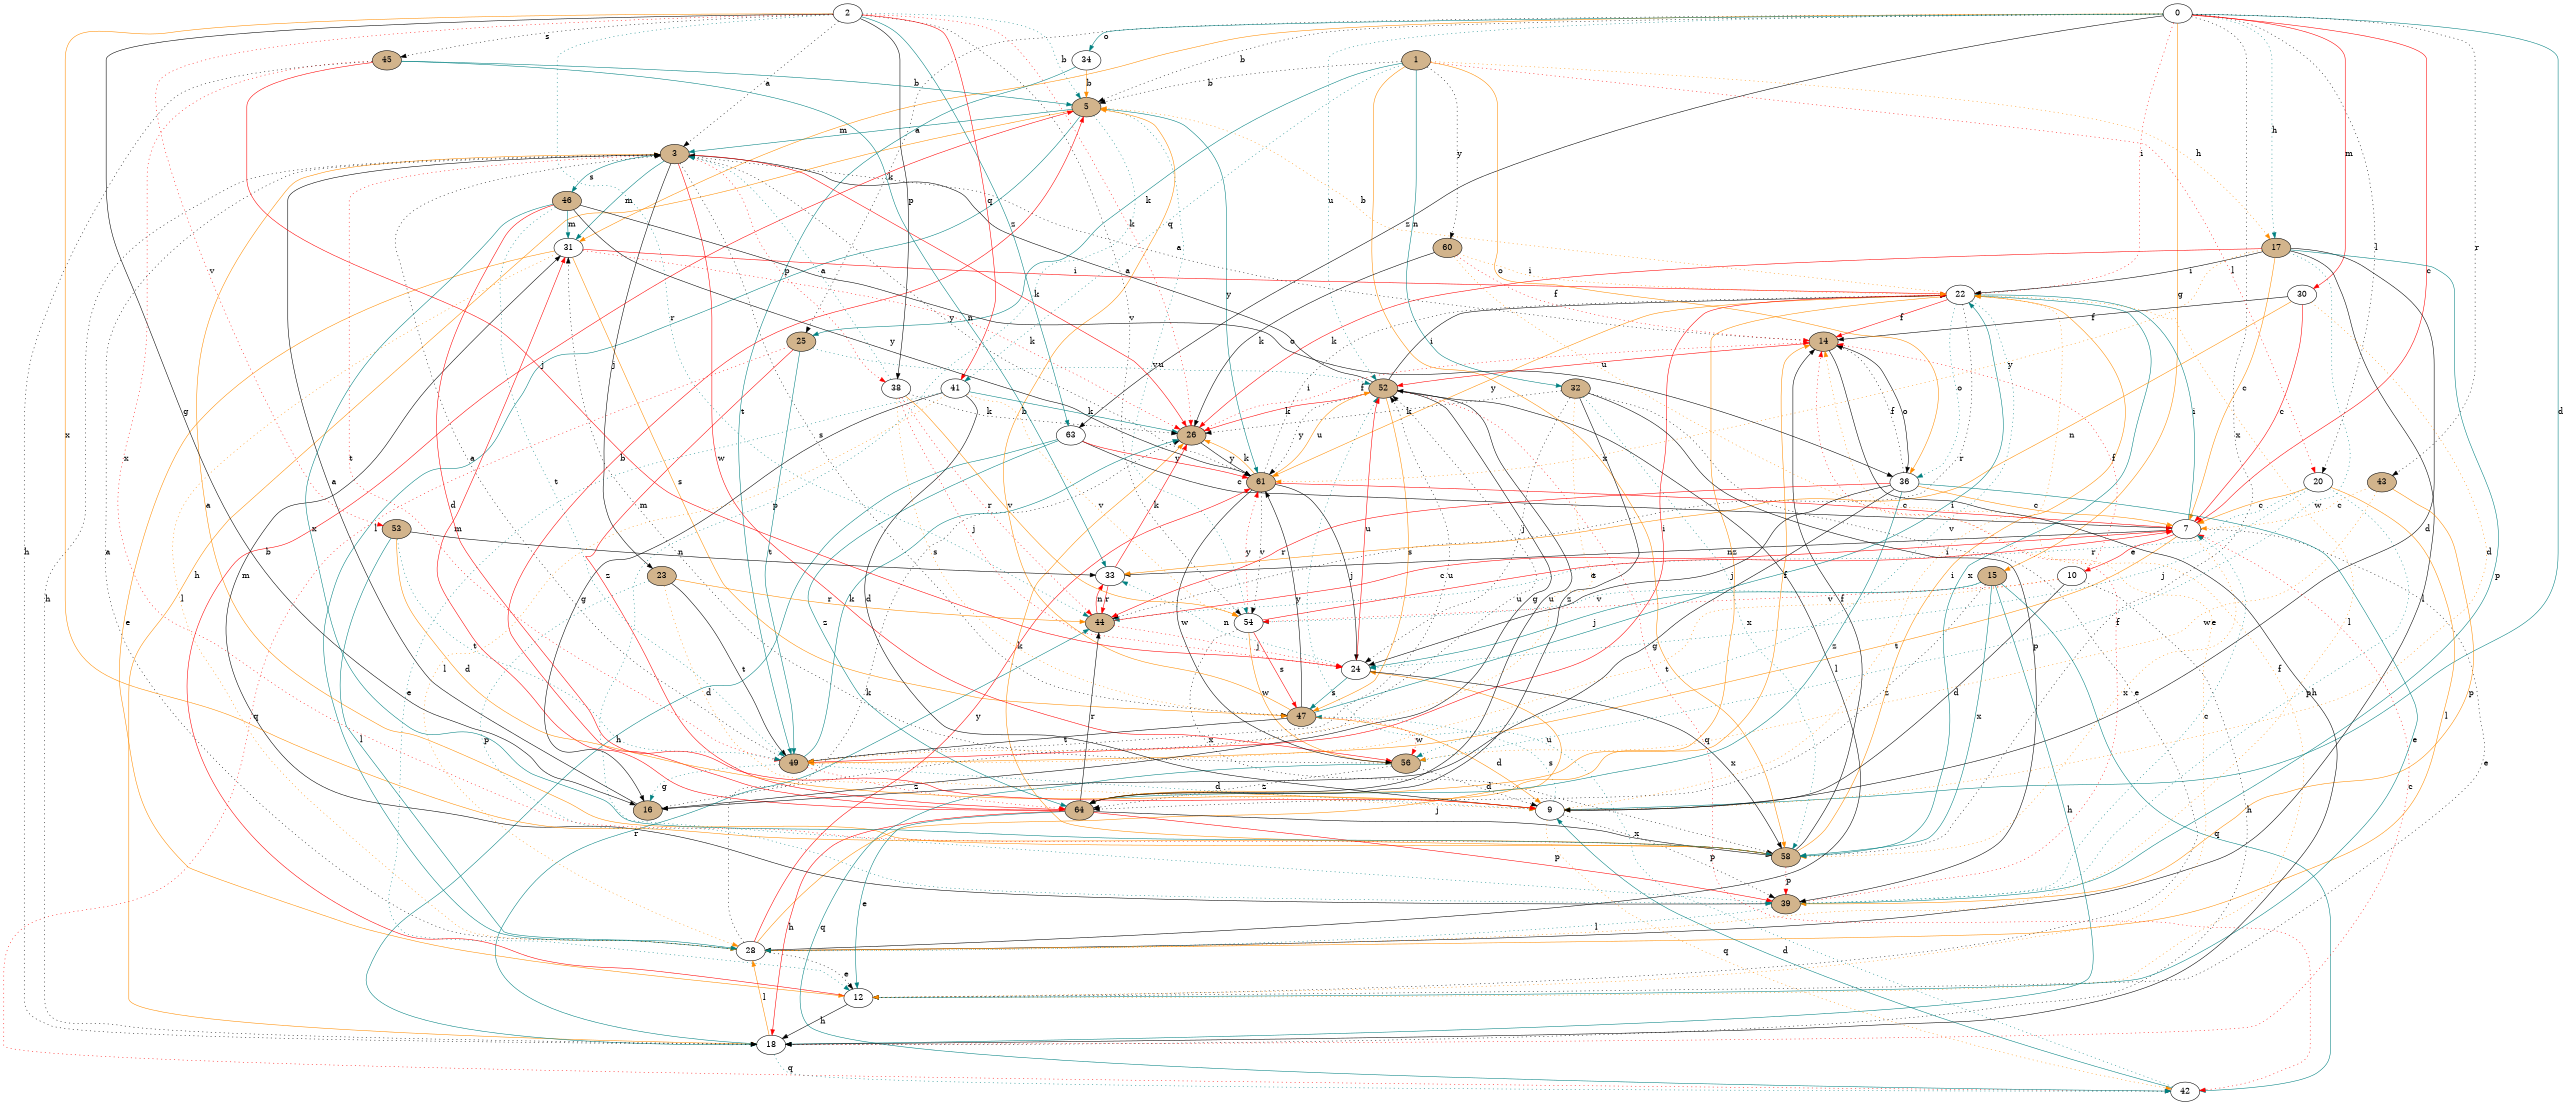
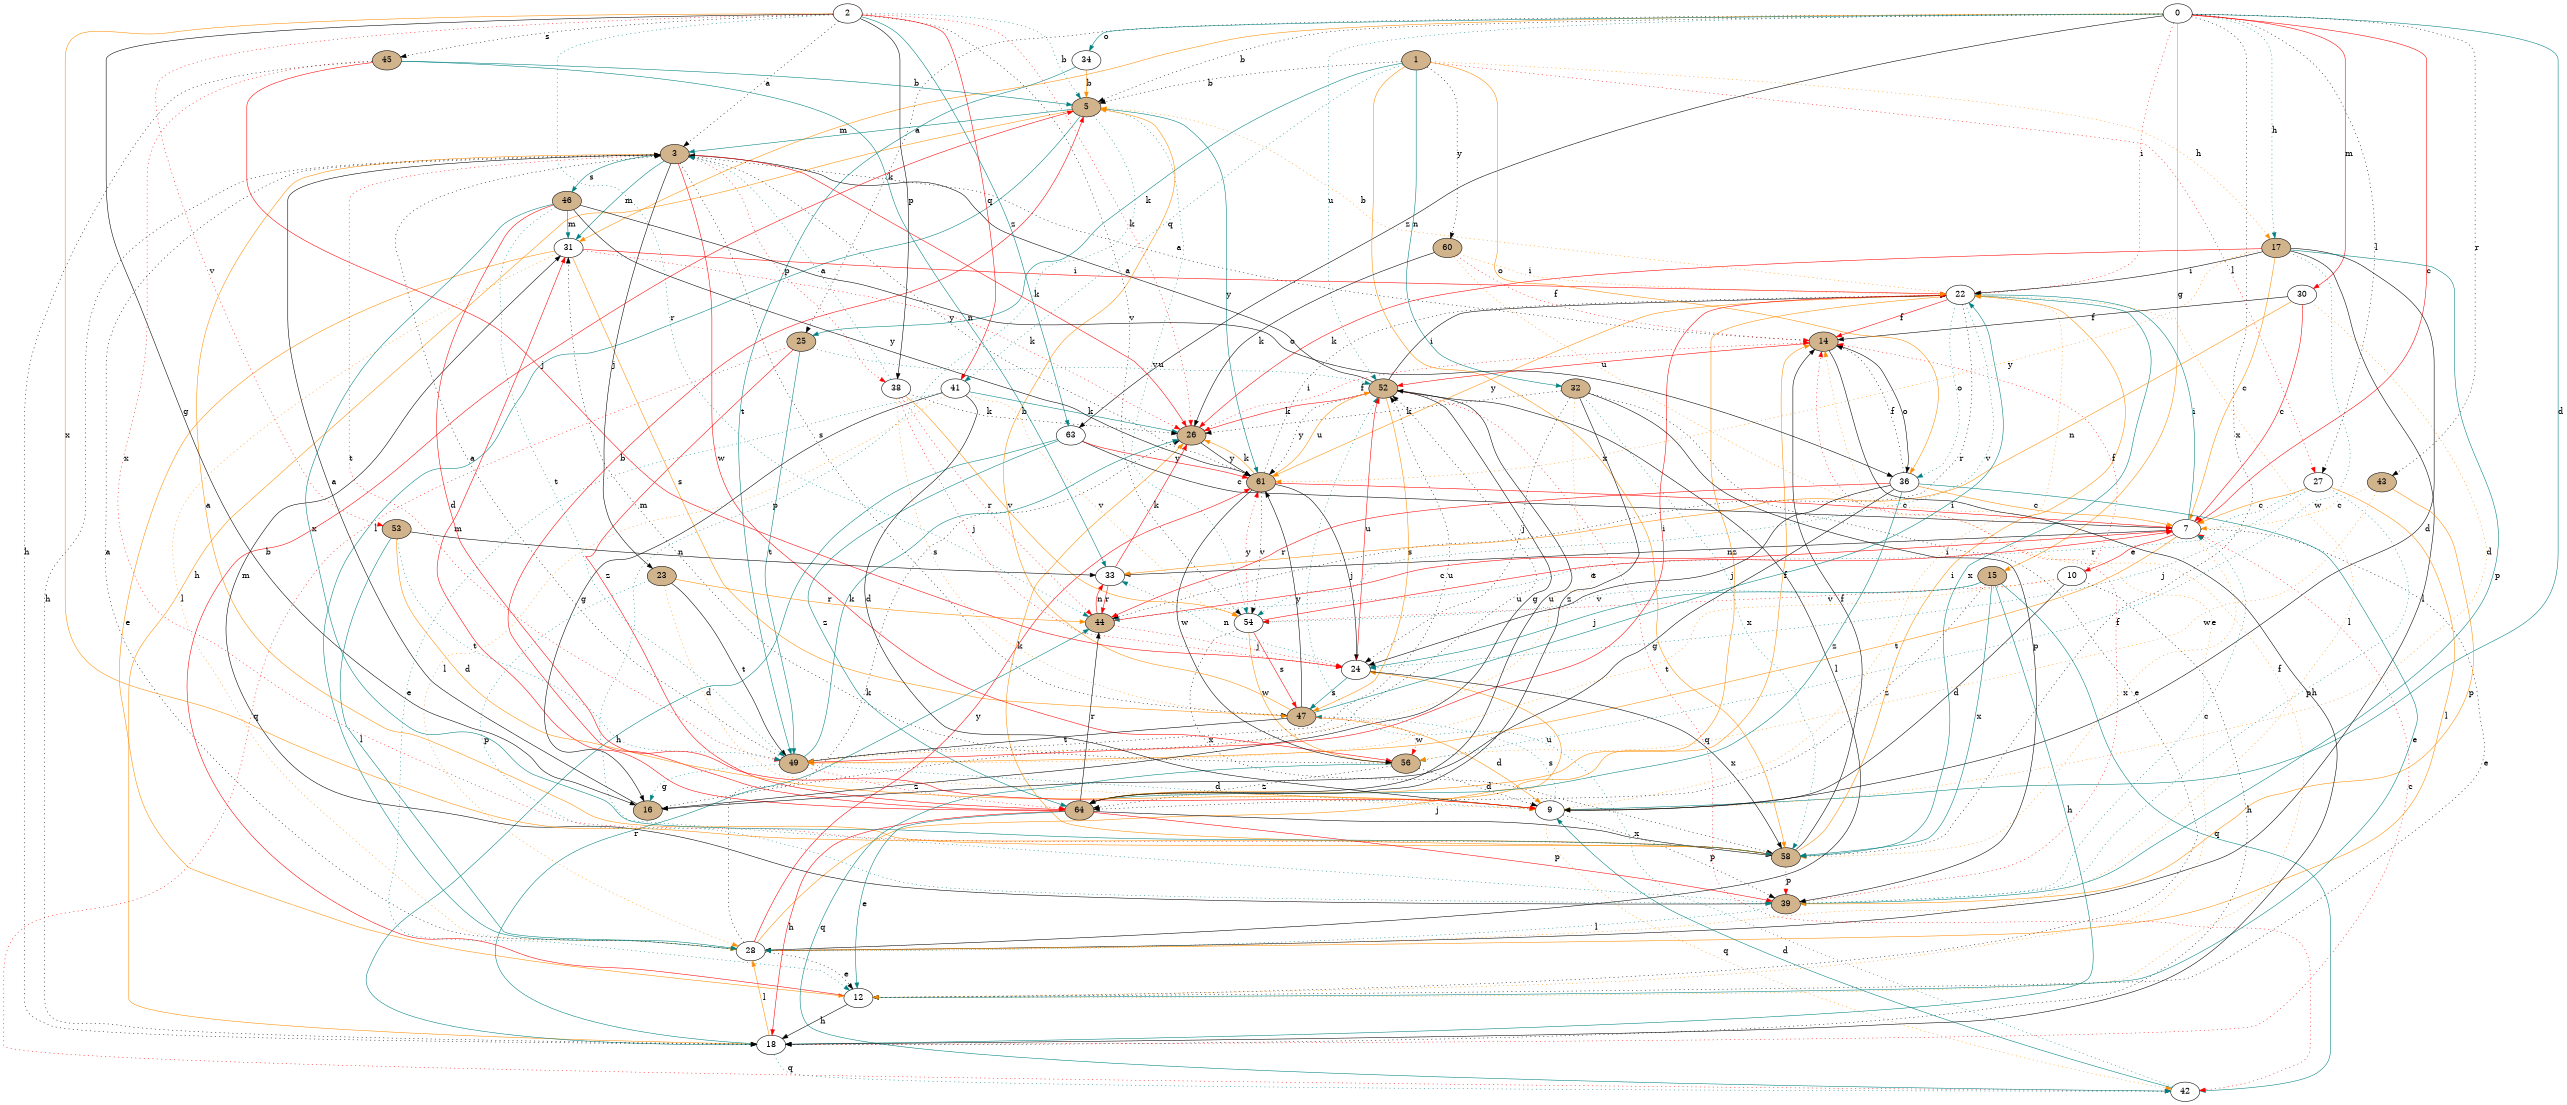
(2318, 482) -> (2318, 482)
(1840, 612) -> (1704, 536)
